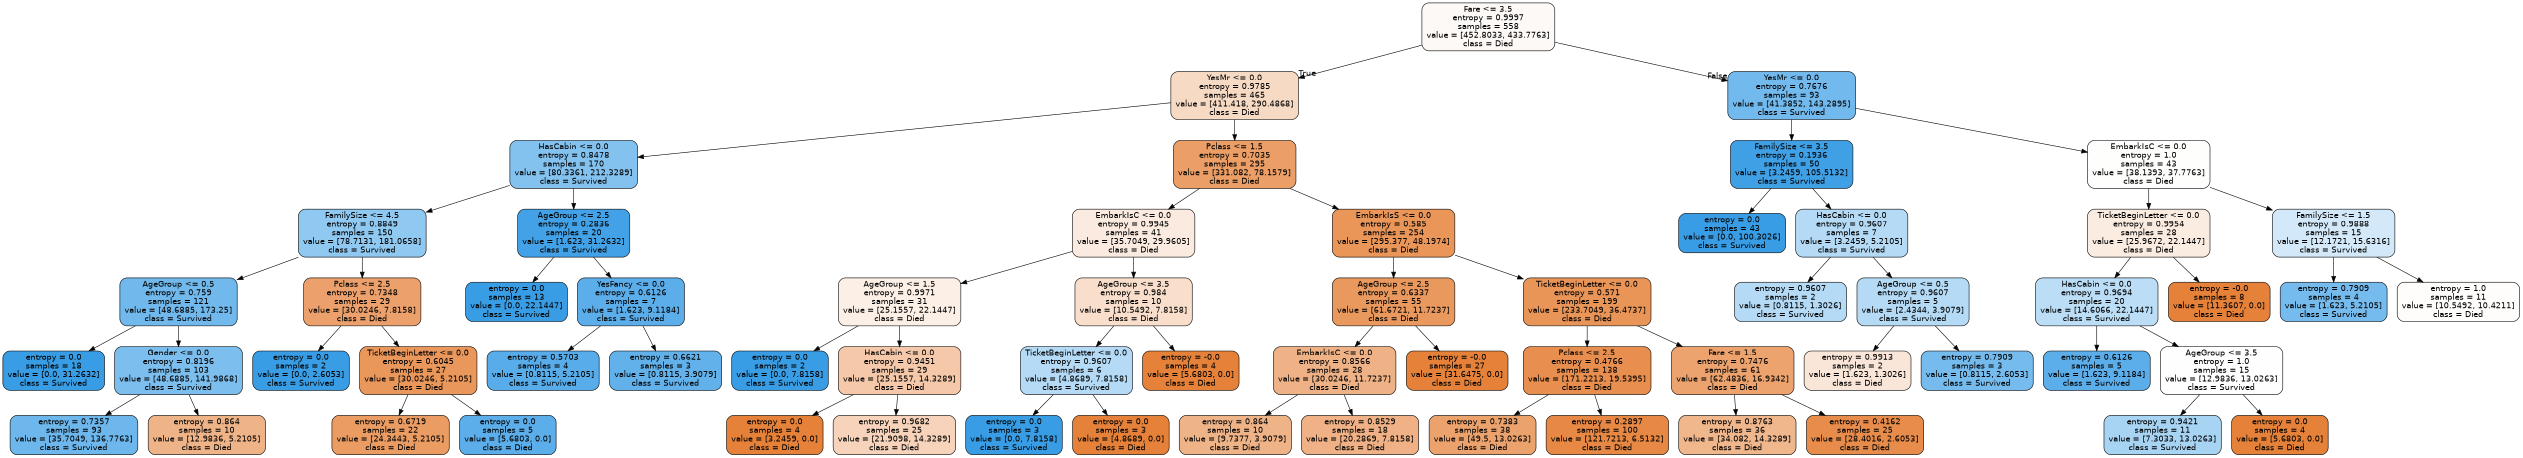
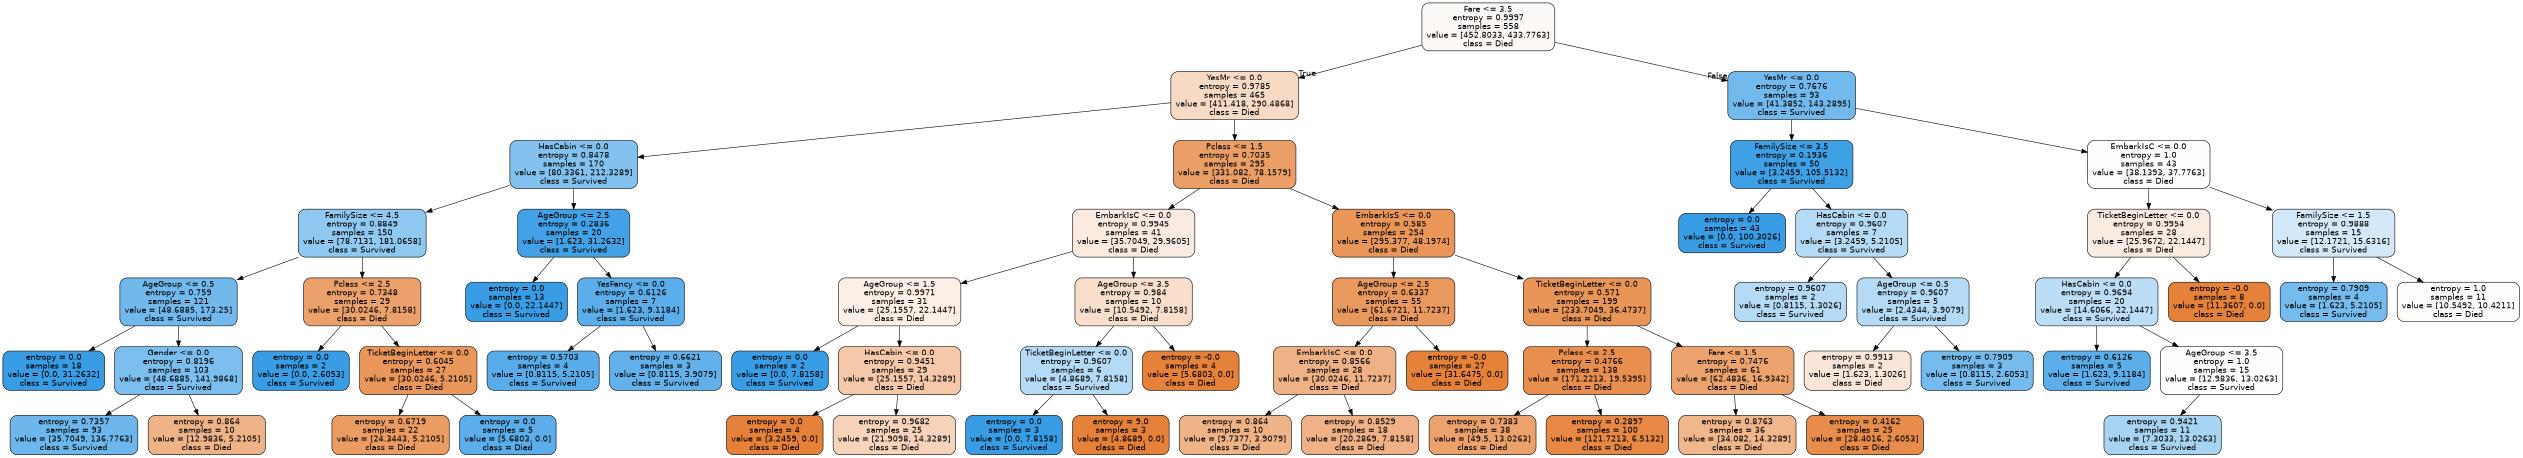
(1121, 435) -> (1121, 435)
(2280, 435) -> none
